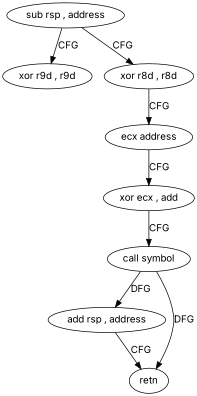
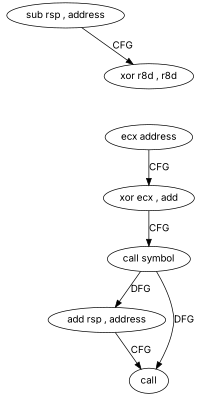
(47, 76) -> none
(149, 103) -> none
(149, 381) -> (149, 381)
